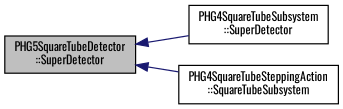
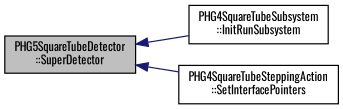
(259, 25) -> (259, 25)
(259, 85) -> (259, 85)
